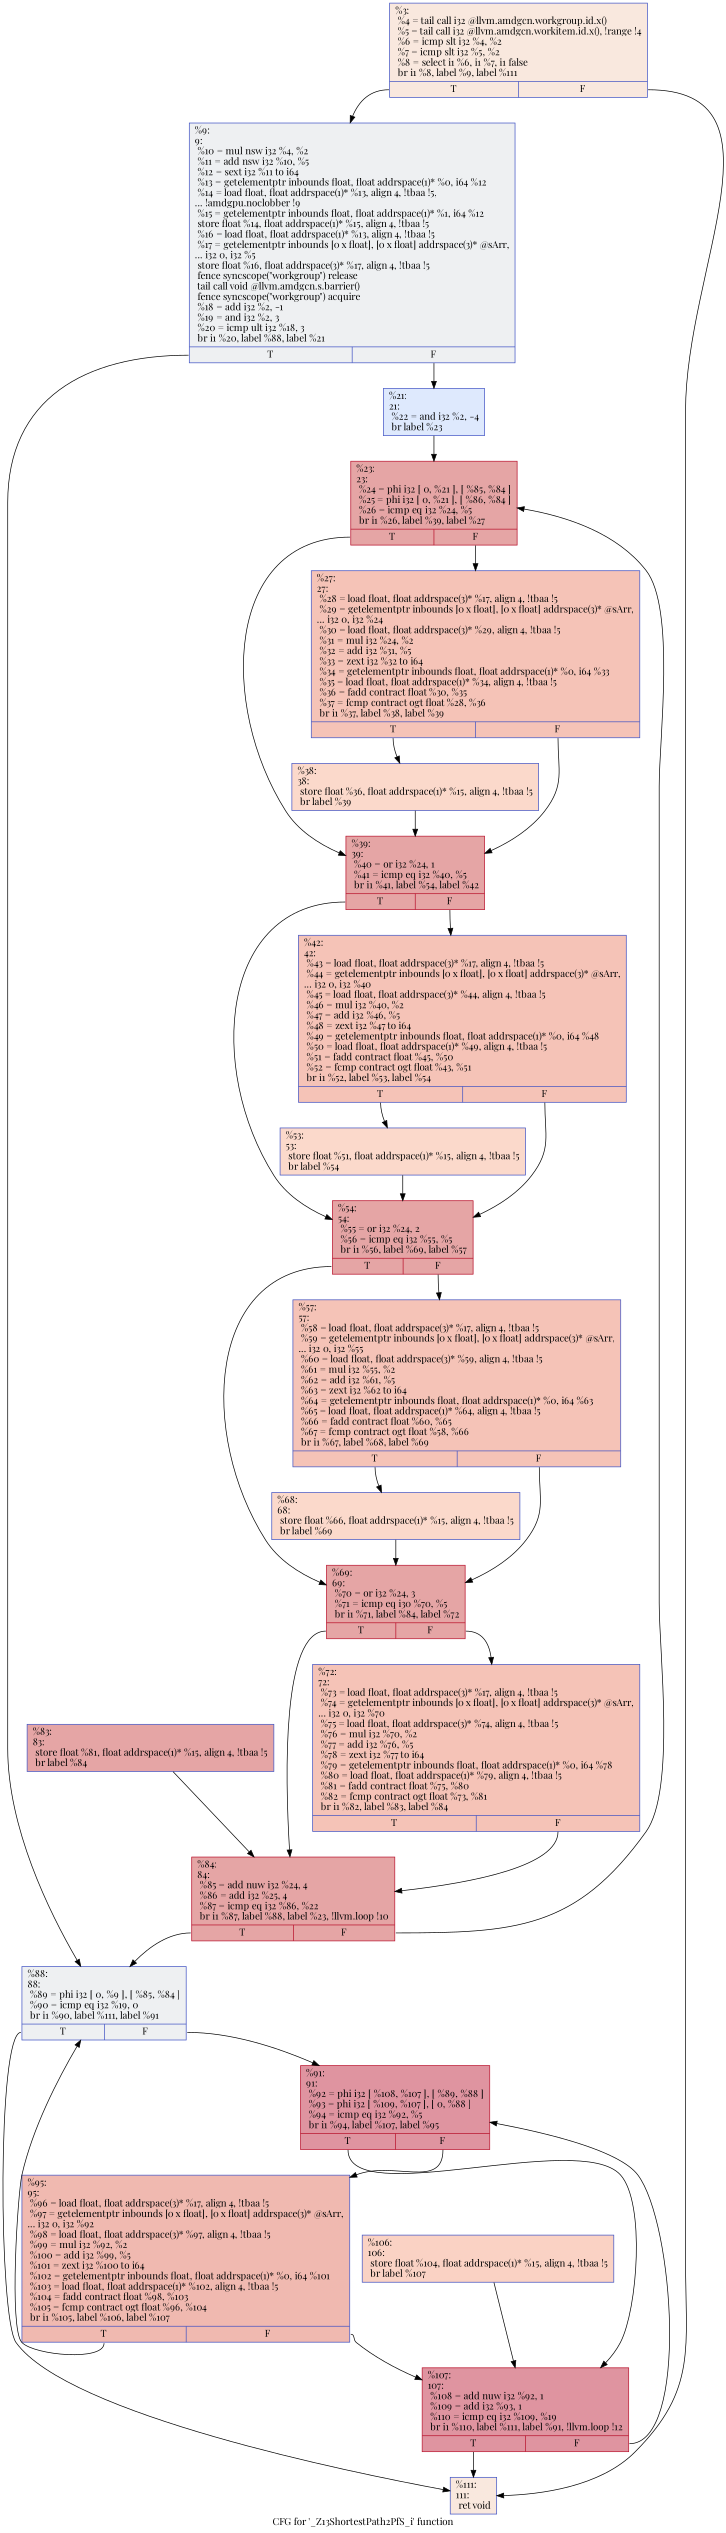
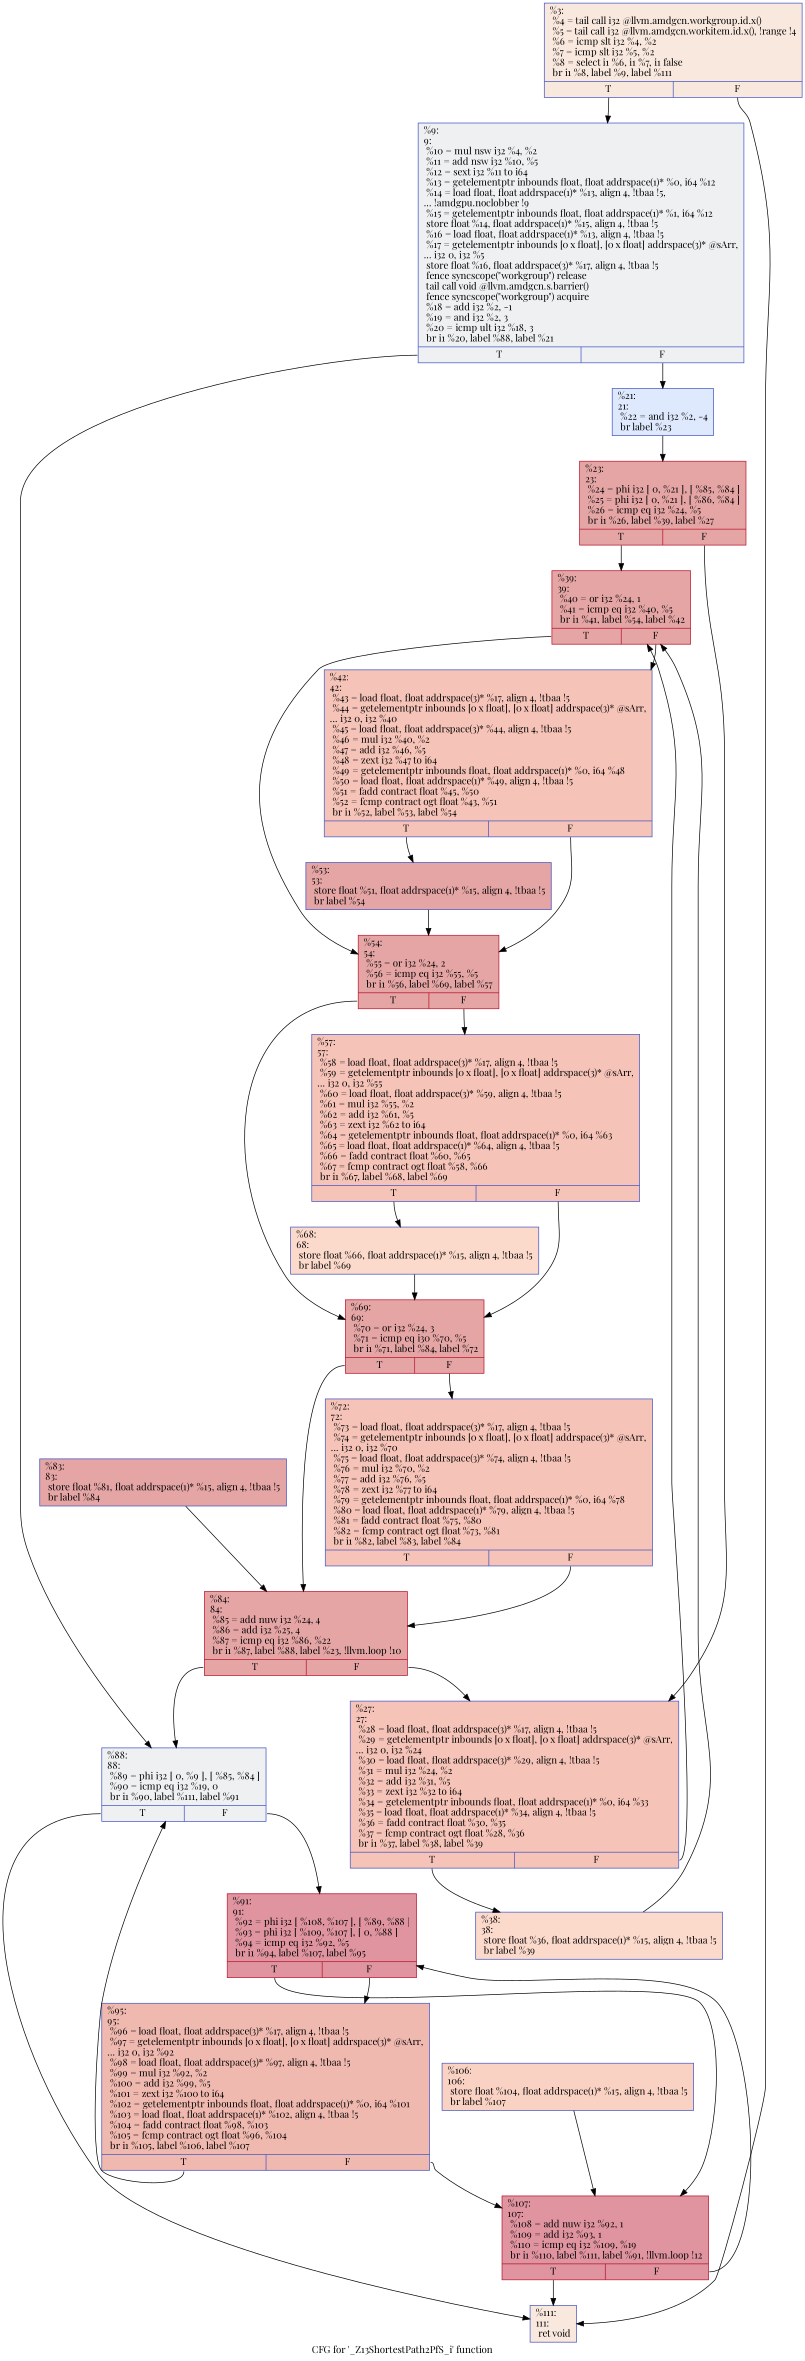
(403, 1152) -> (429, 886)
(659, 1274) -> (440, 1676)
